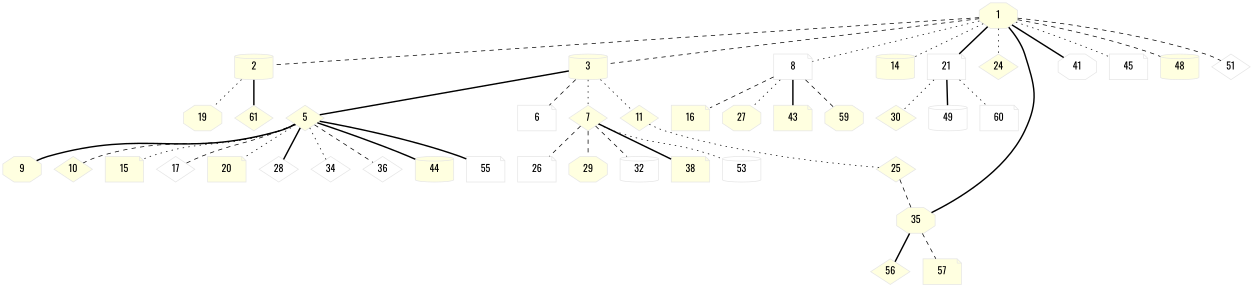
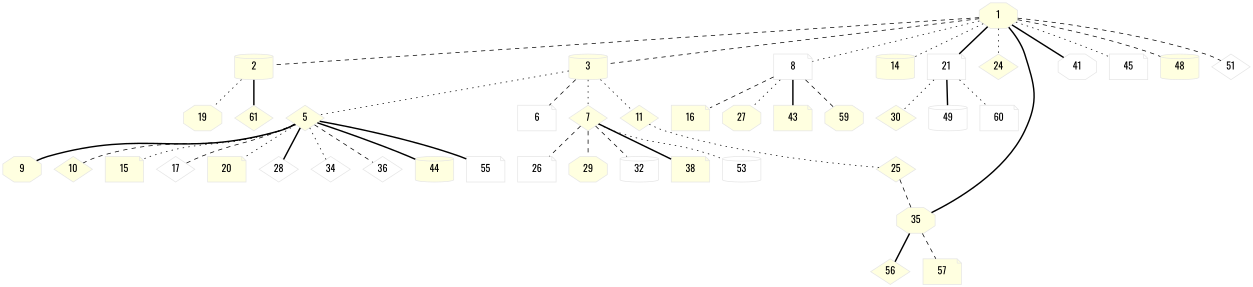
(444, 93) -> (444, 93)
